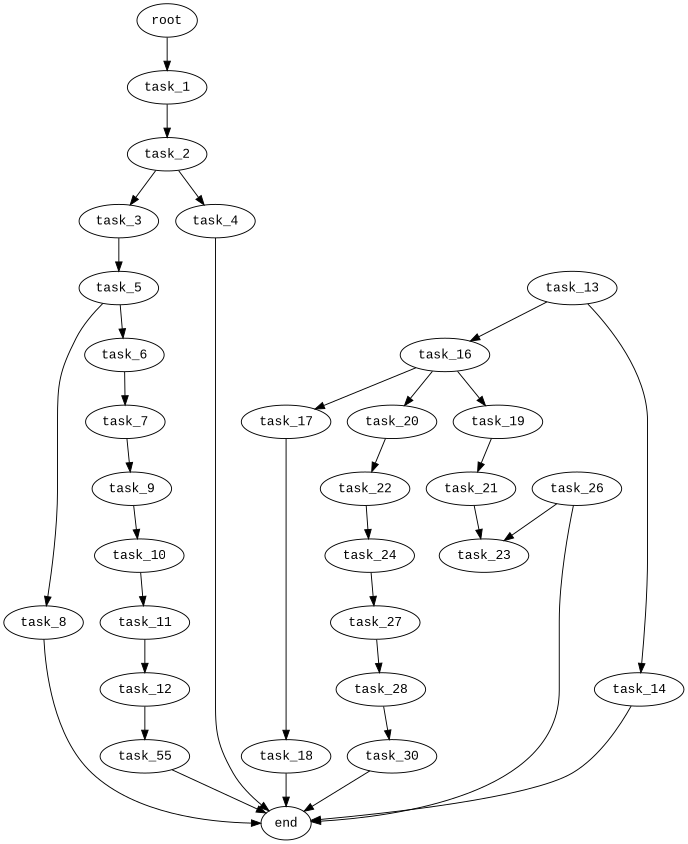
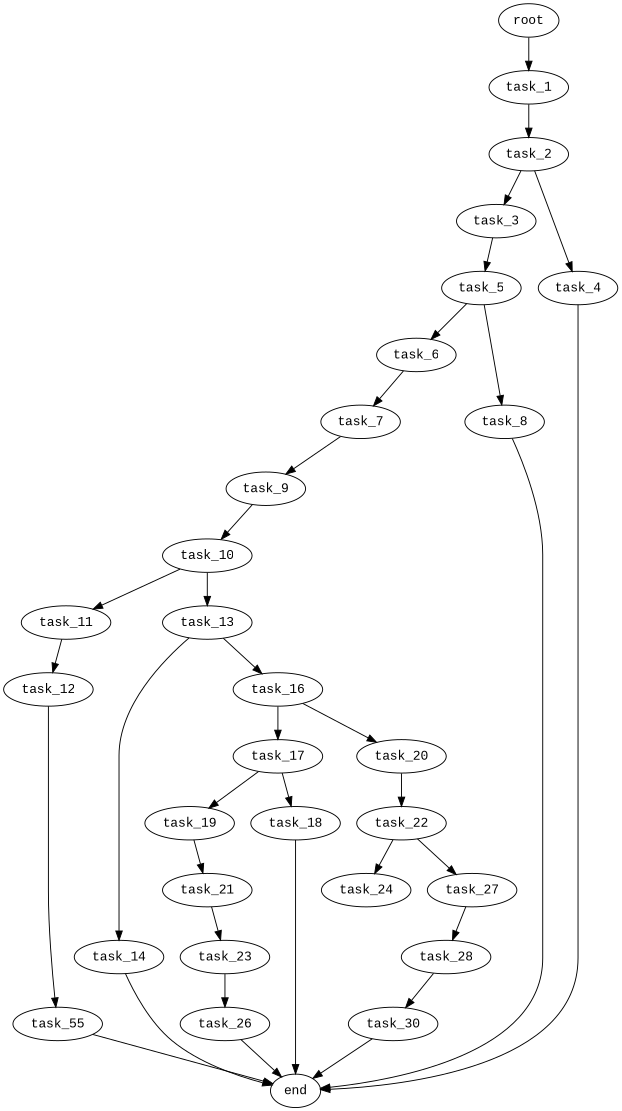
(468, 385) -> (237, 787)
(534, 520) -> (225, 986)
none -> (207, 585)
(372, 585) -> (433, 854)
